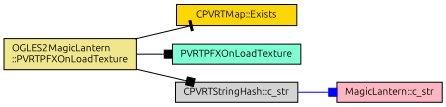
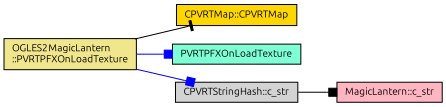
(237, 15) -> (237, 15)
(149, 54) -> (149, 54)
(160, 75) -> (160, 75)
(312, 92) -> (312, 92)
